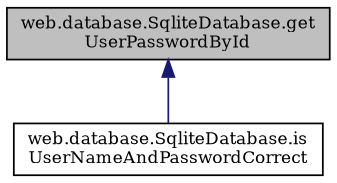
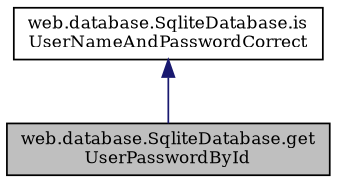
(168, 100) -> (168, 100)
